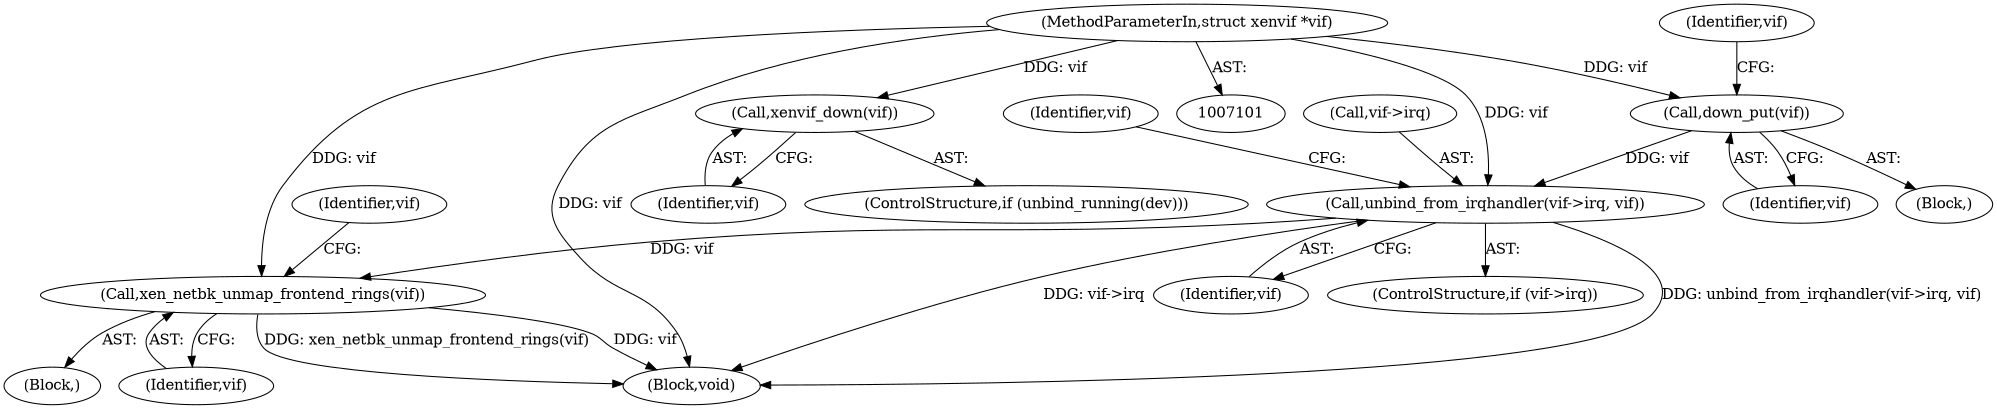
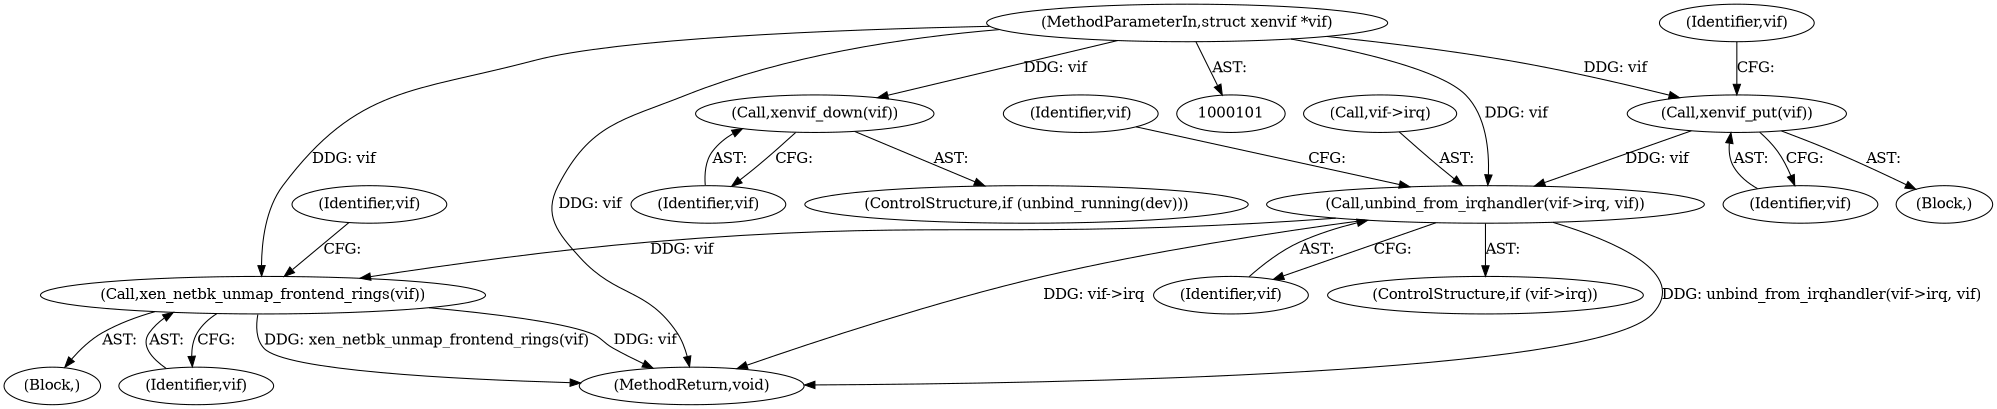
(1231, 114) -> (1231, 114)
(1737, 114) -> (1737, 114)
(692, 386) -> (692, 386)
